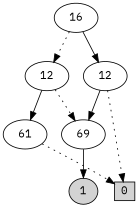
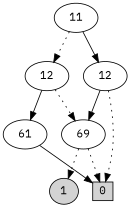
(76, 18) -> (76, 18)
(83, 159) -> (75, 160)
(75, 161) -> (63, 162)
none -> (93, 162)
